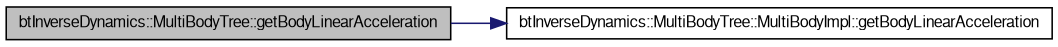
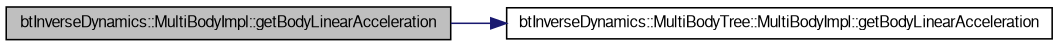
(228, 23) -> (228, 23)
